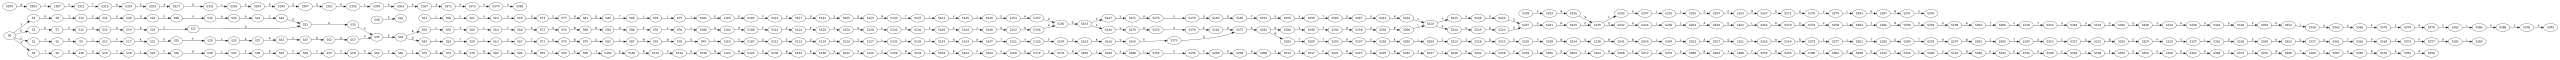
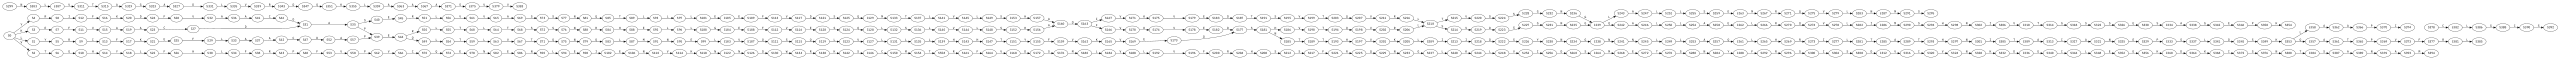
none -> (411, 18)
(1513, 21) -> (1513, 16)
none -> (364, 23)
(2299, 26) -> (2299, 35)
(2418, 28) -> none
